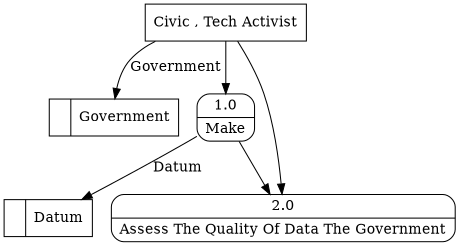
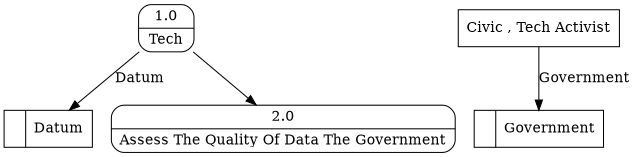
(226, 62) -> none
(269, 109) -> none
(226, 129) -> (166, 40)
